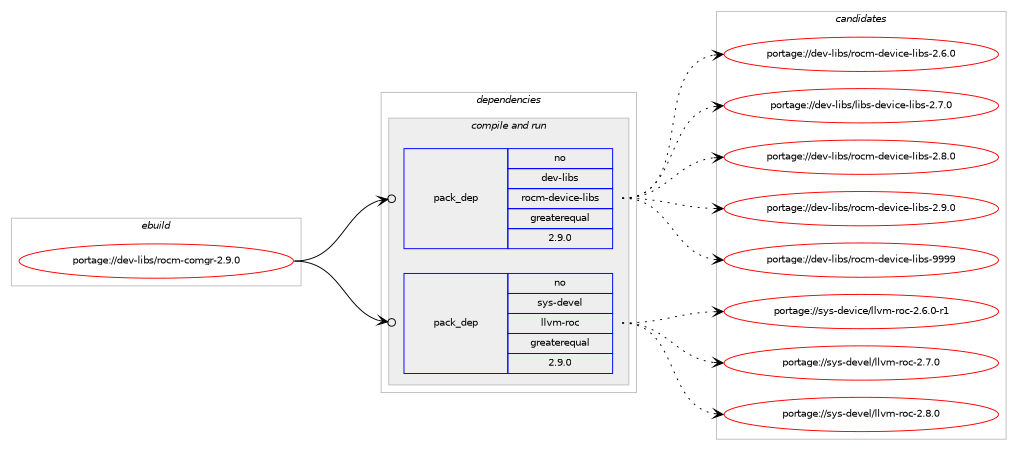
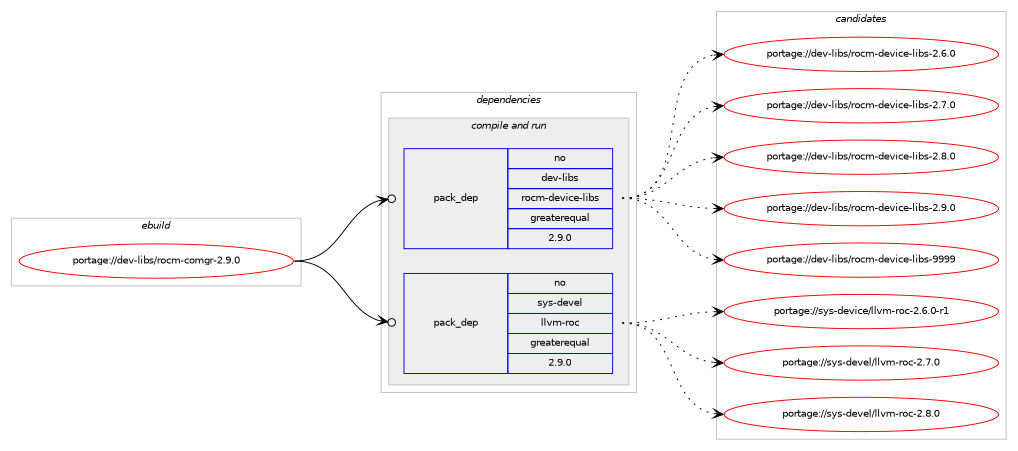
(861, 106) -> (861, 106)
